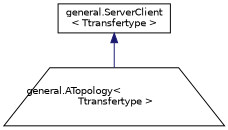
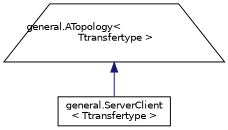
(114, 55) -> (114, 84)
